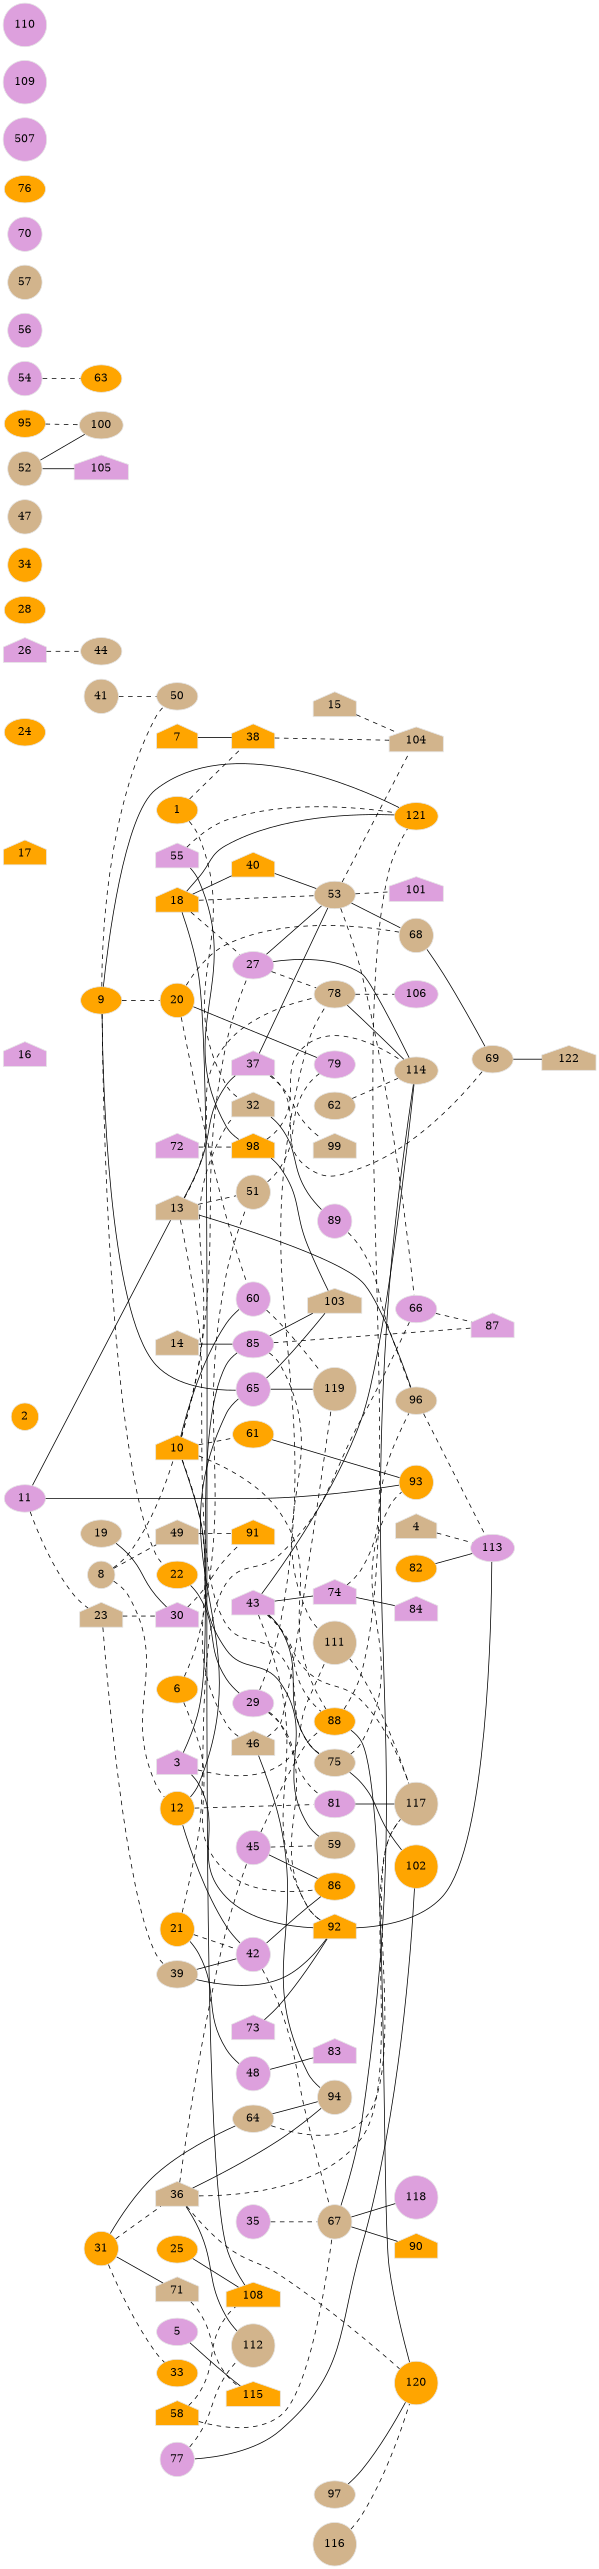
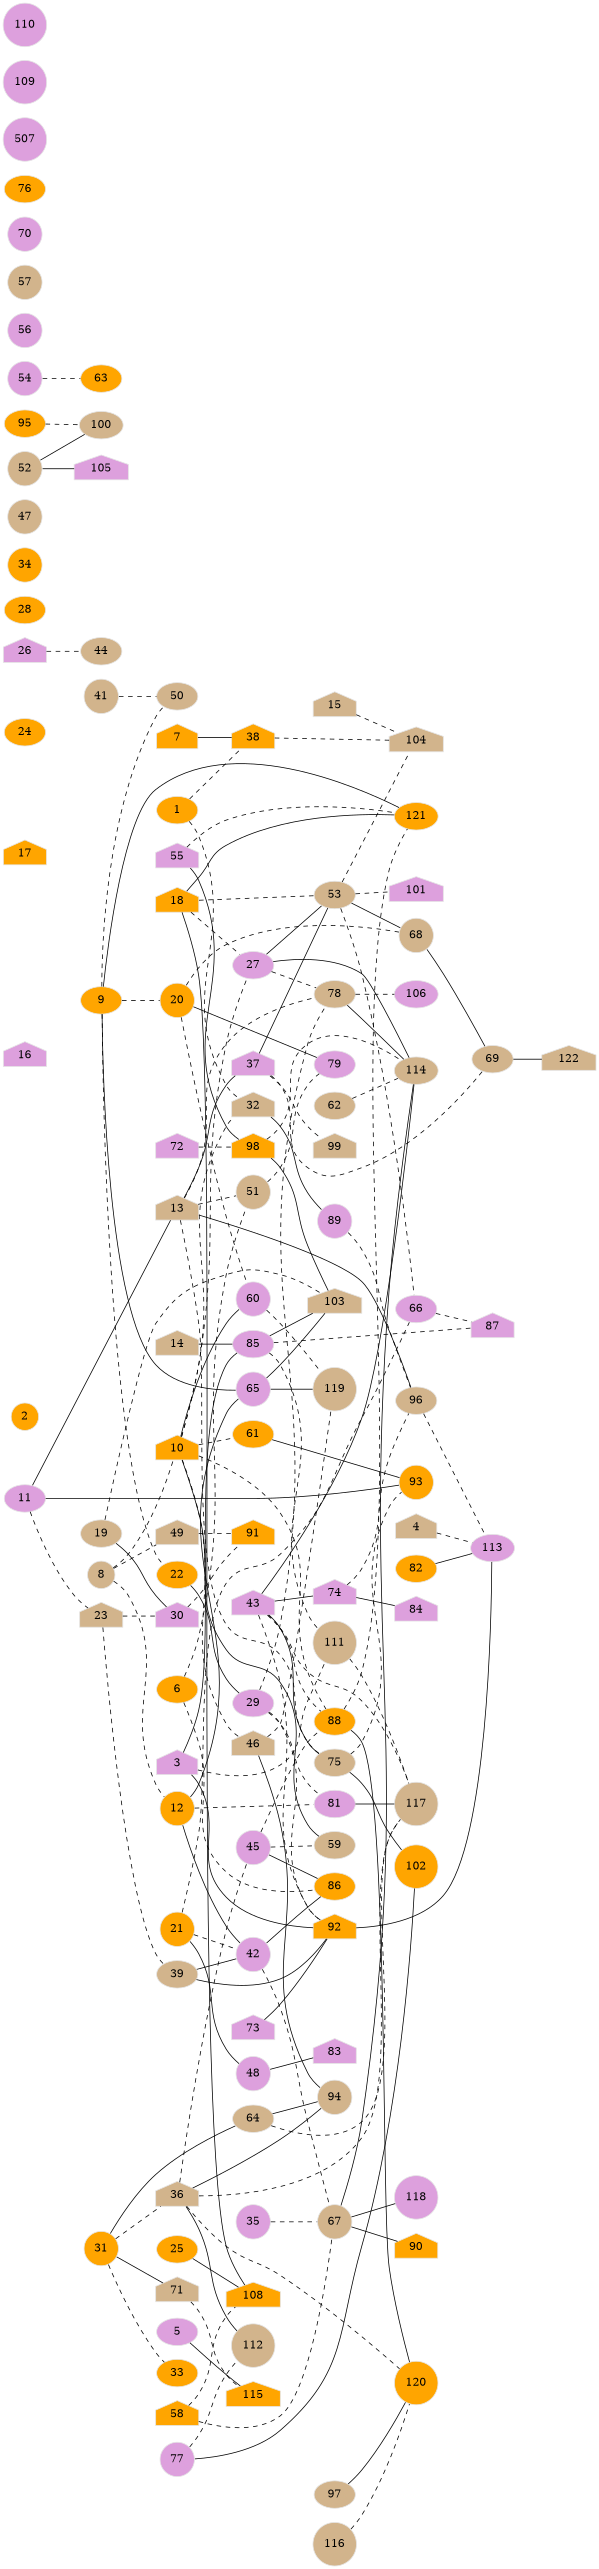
(253, 866) -> none
none -> (153, 1330)
